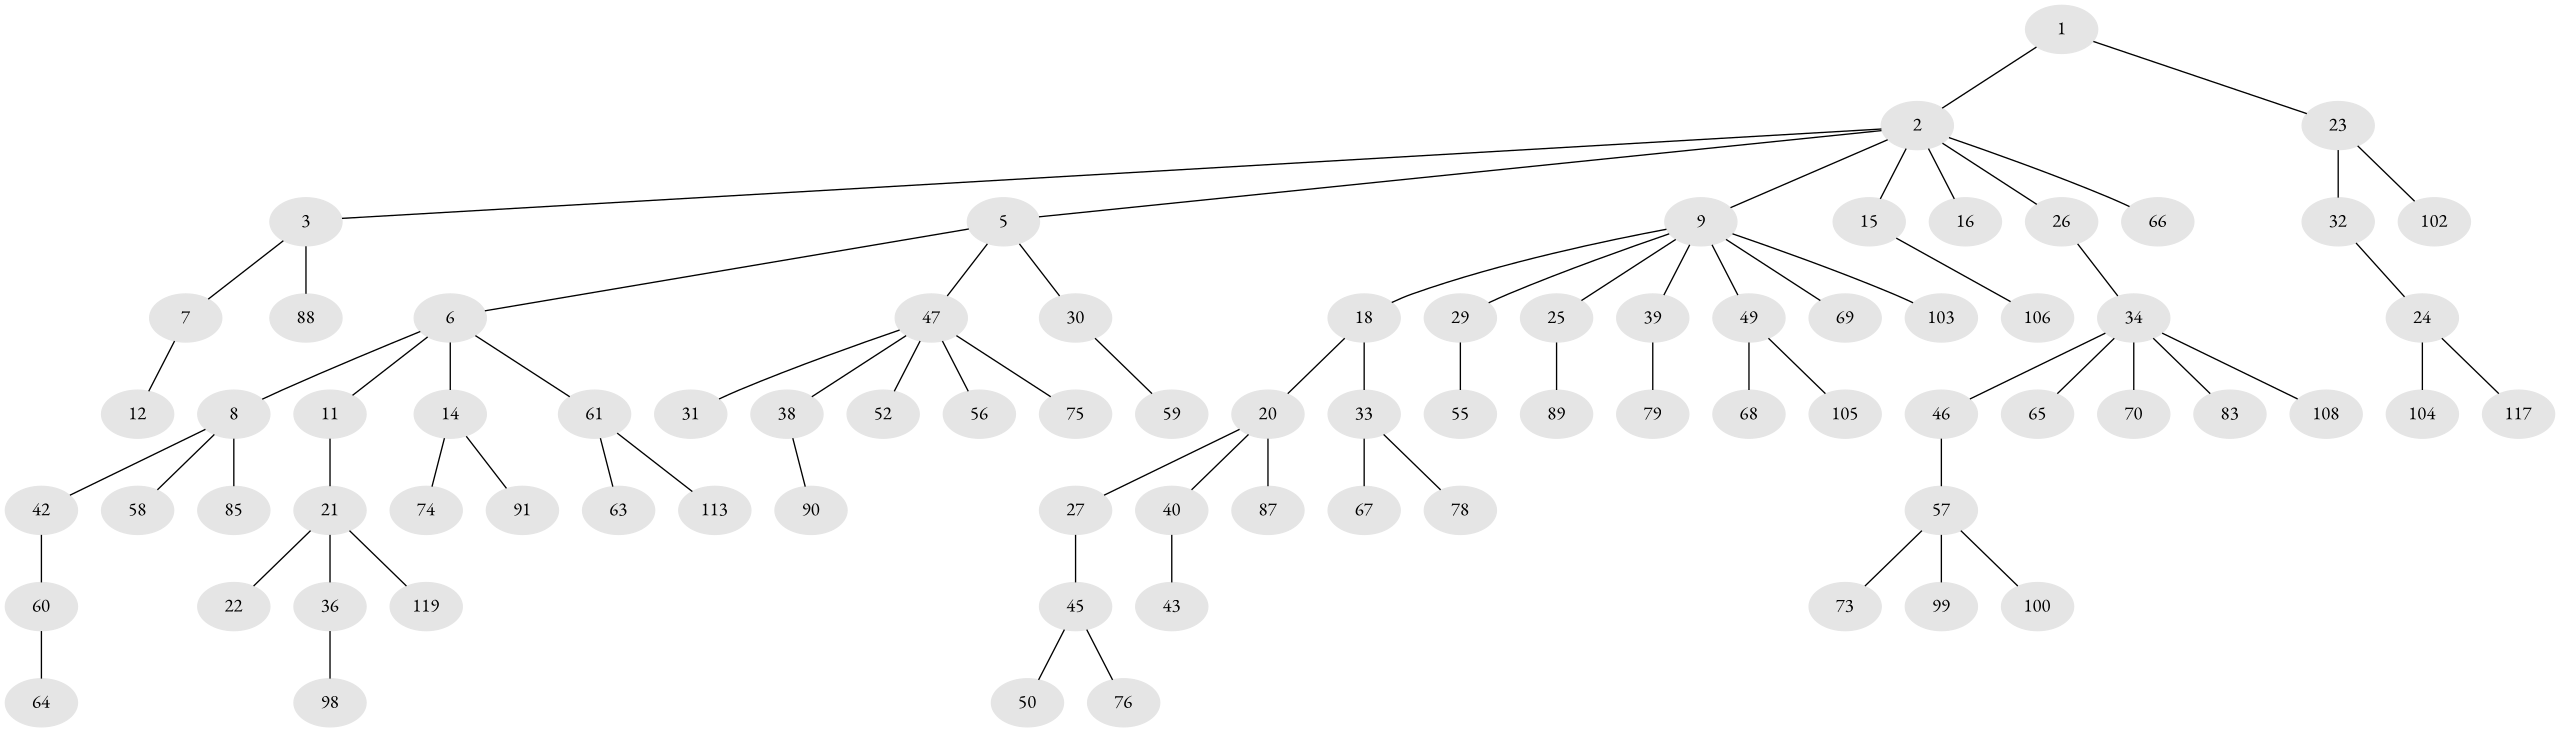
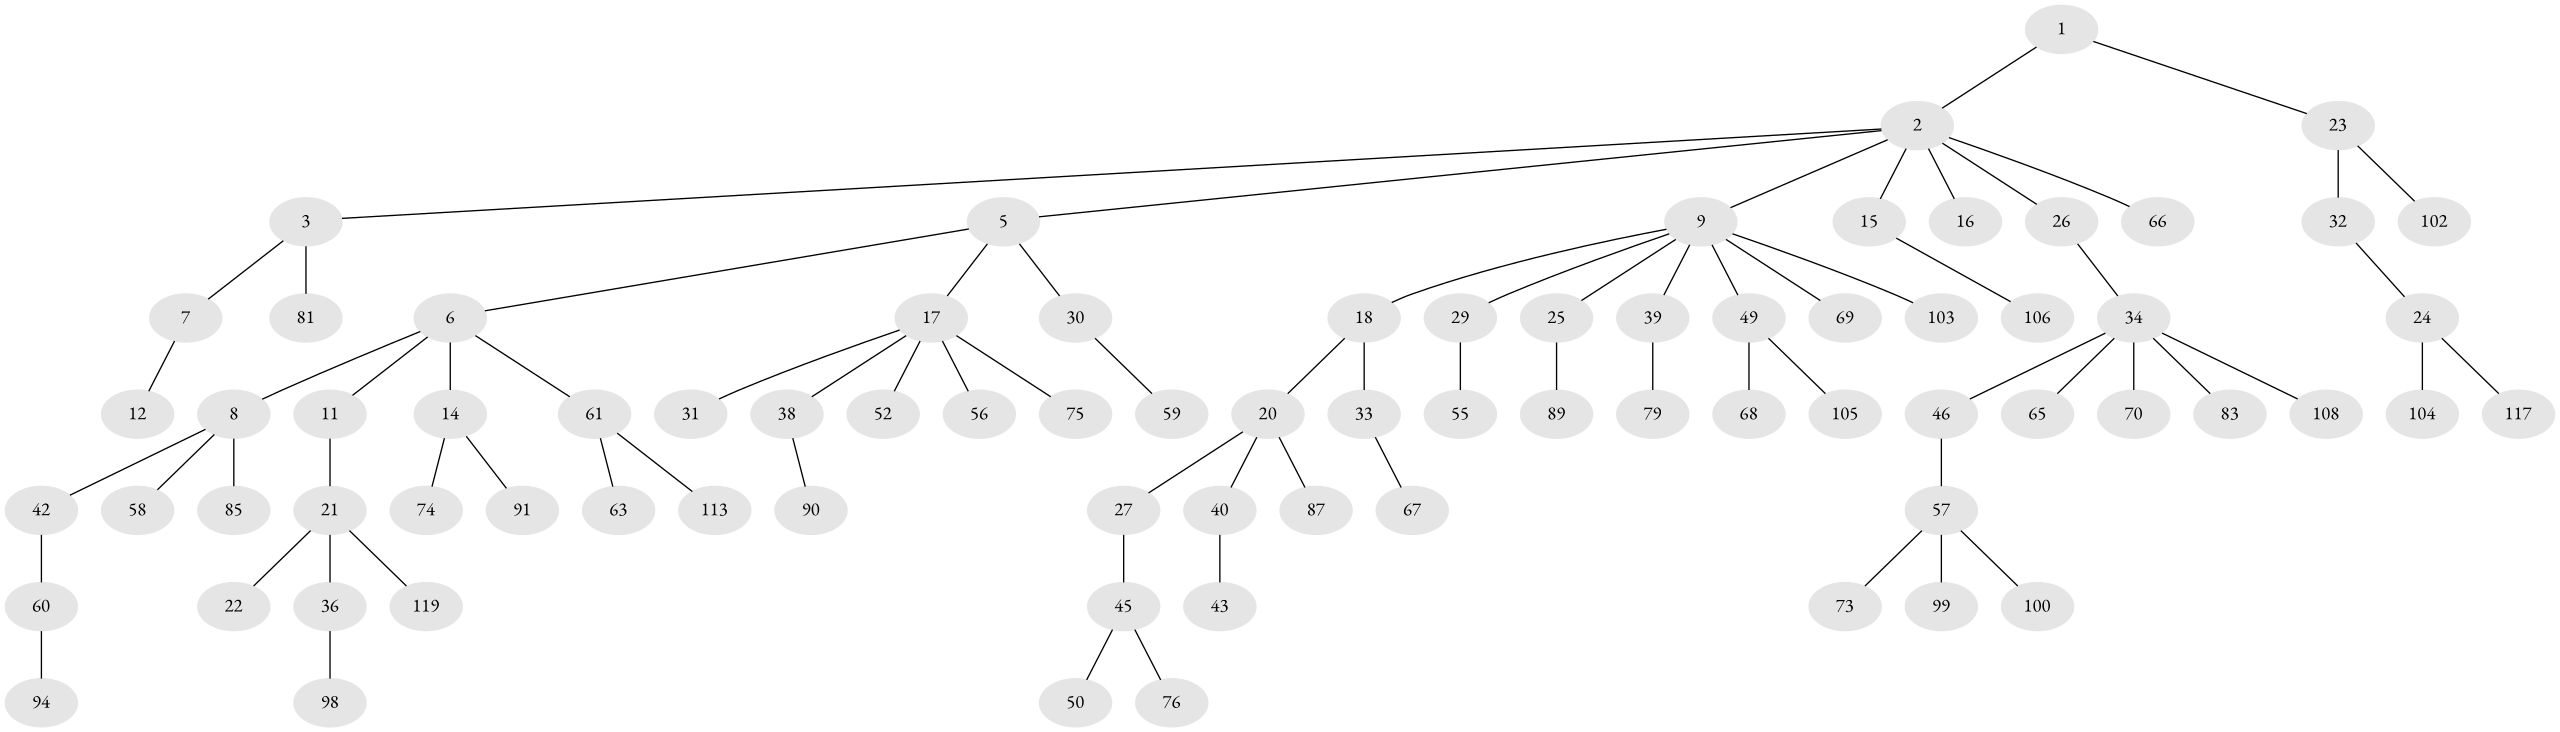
(306, 318) -> (306, 318)
(931, 318) -> (931, 318)
(1460, 510) -> none
(41, 703) -> (41, 703)
